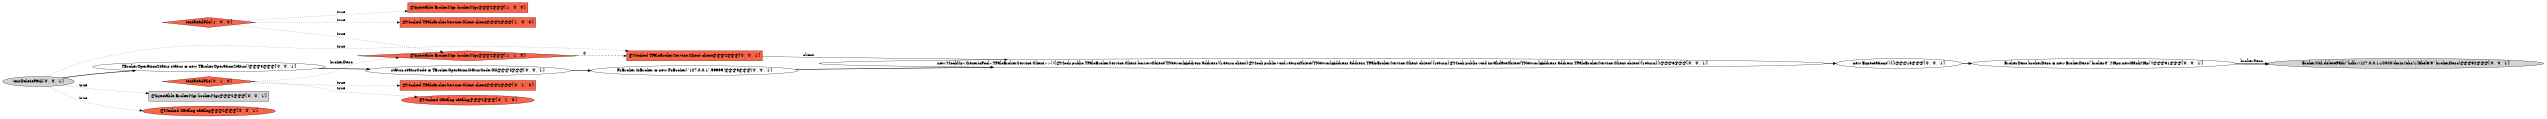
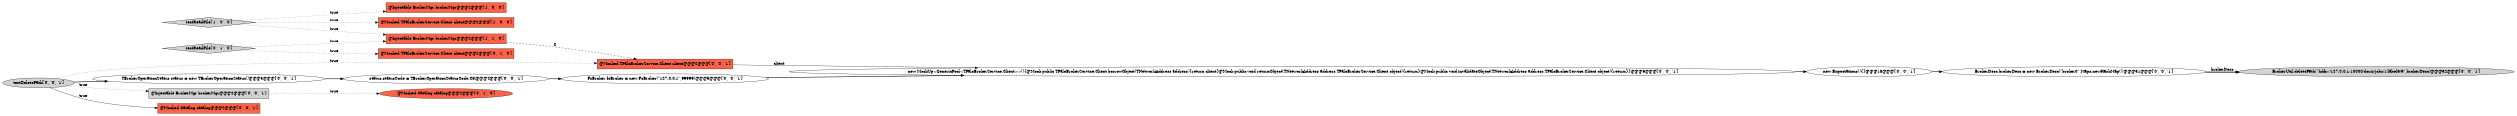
(209, 22) -> (209, 22)
(468, 56) -> (446, 39)
(341, 63) -> (334, 41)
(209, 82) -> (209, 48)
(334, 91) -> (323, 94)
(92, 104) -> (101, 103)
(209, 111) -> (209, 108)
